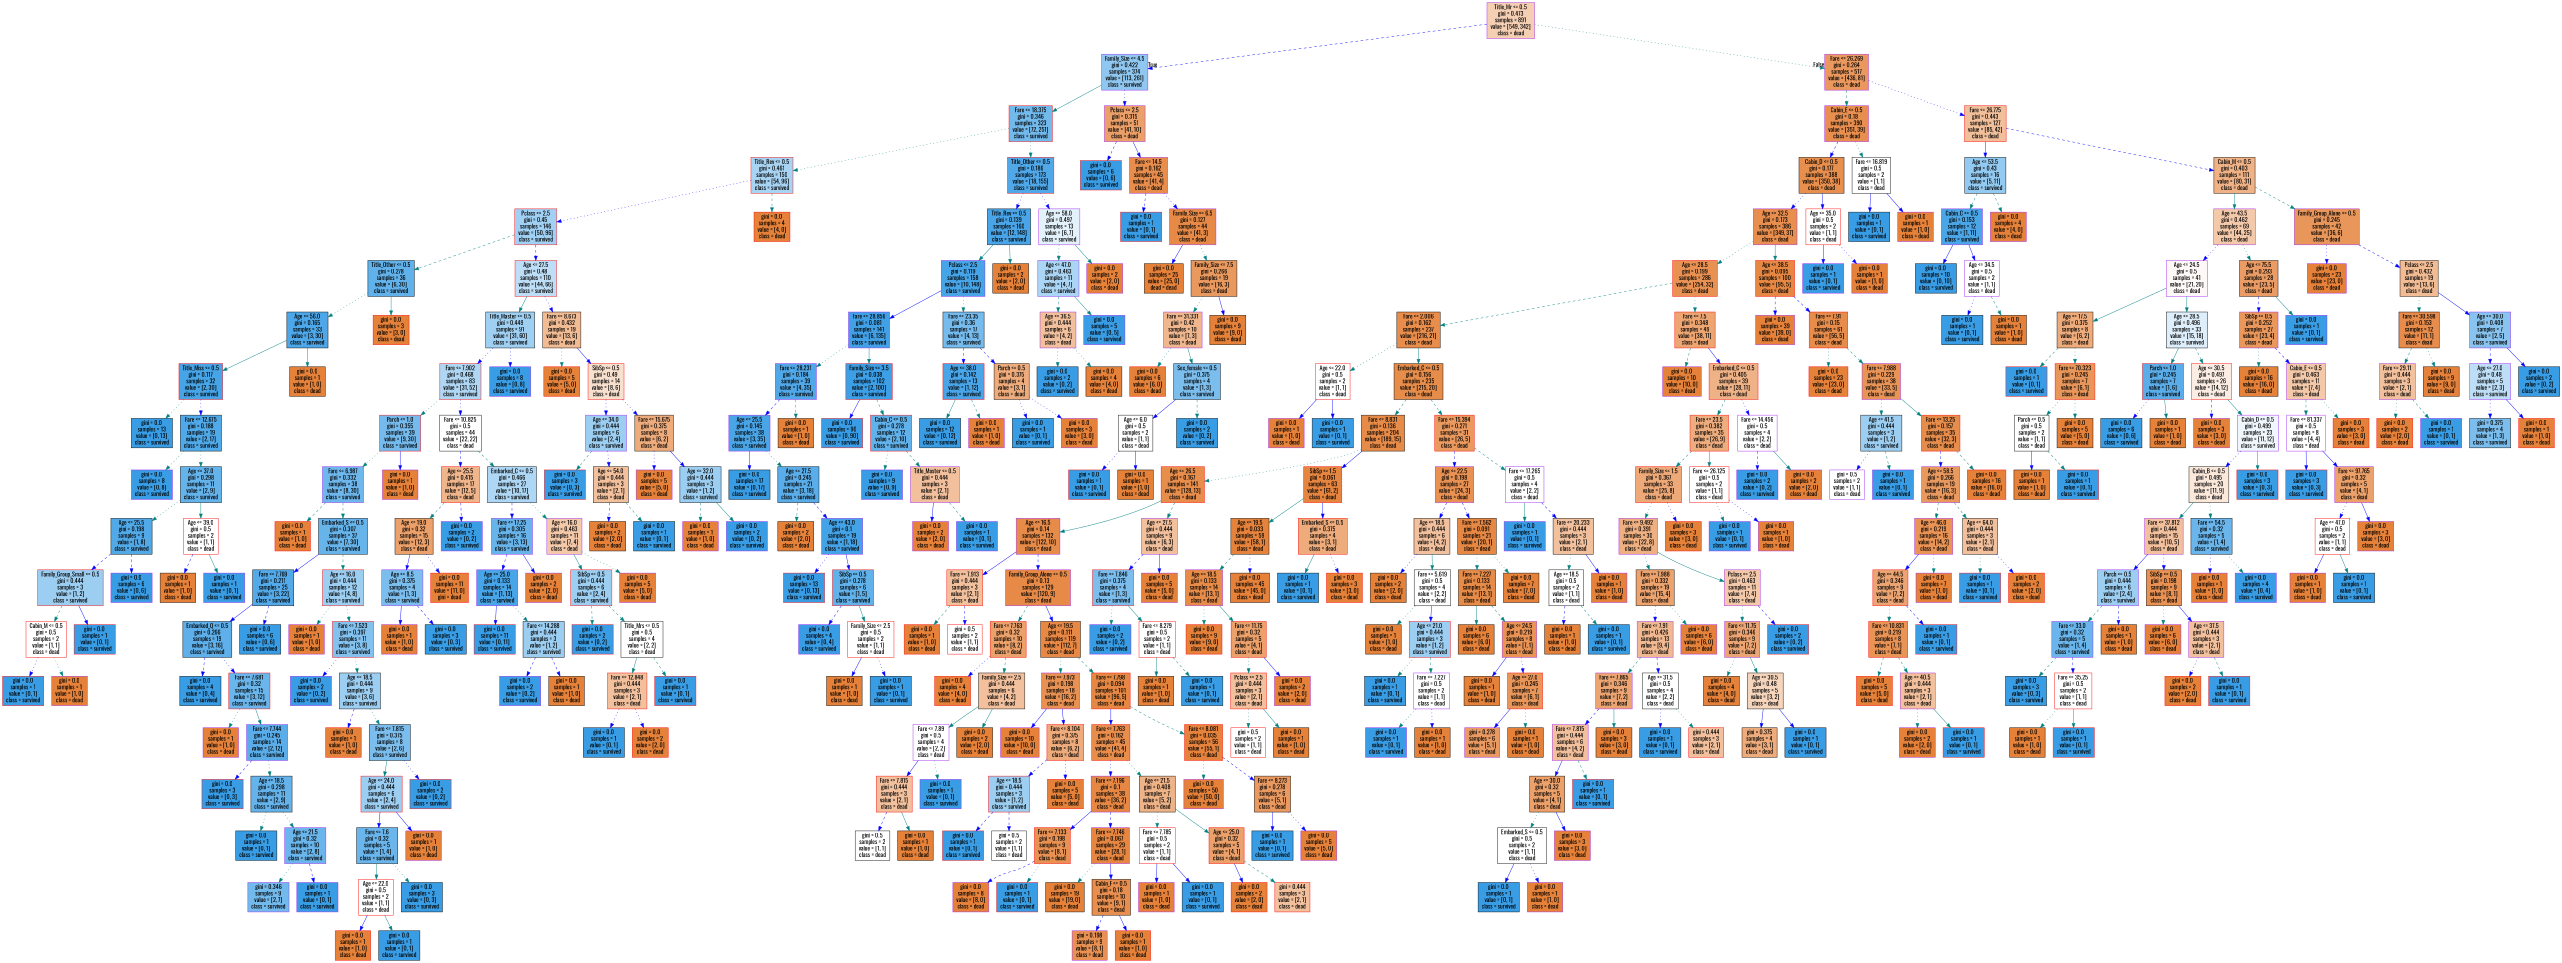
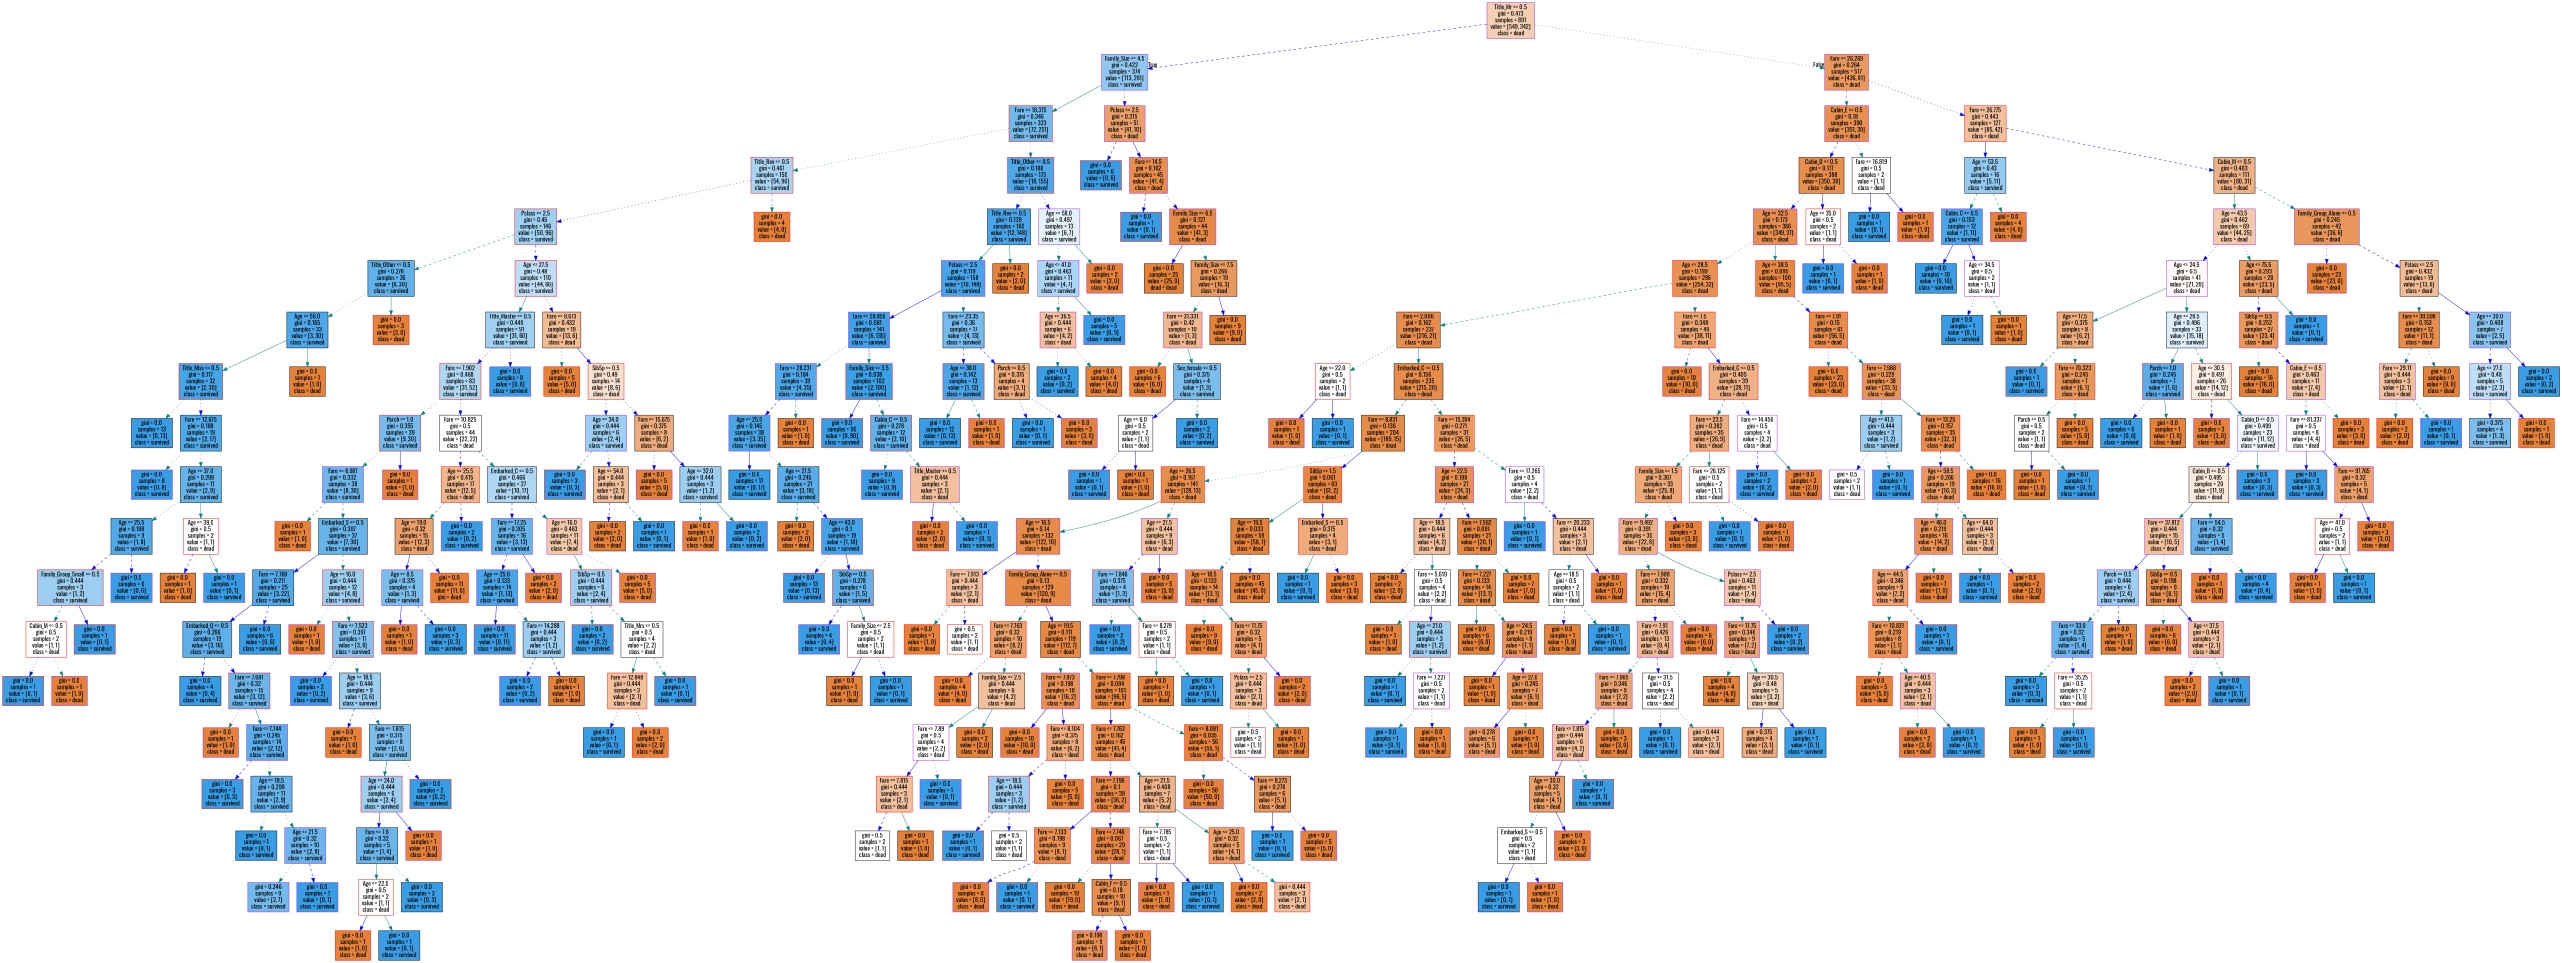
(1775, 330) -> none
